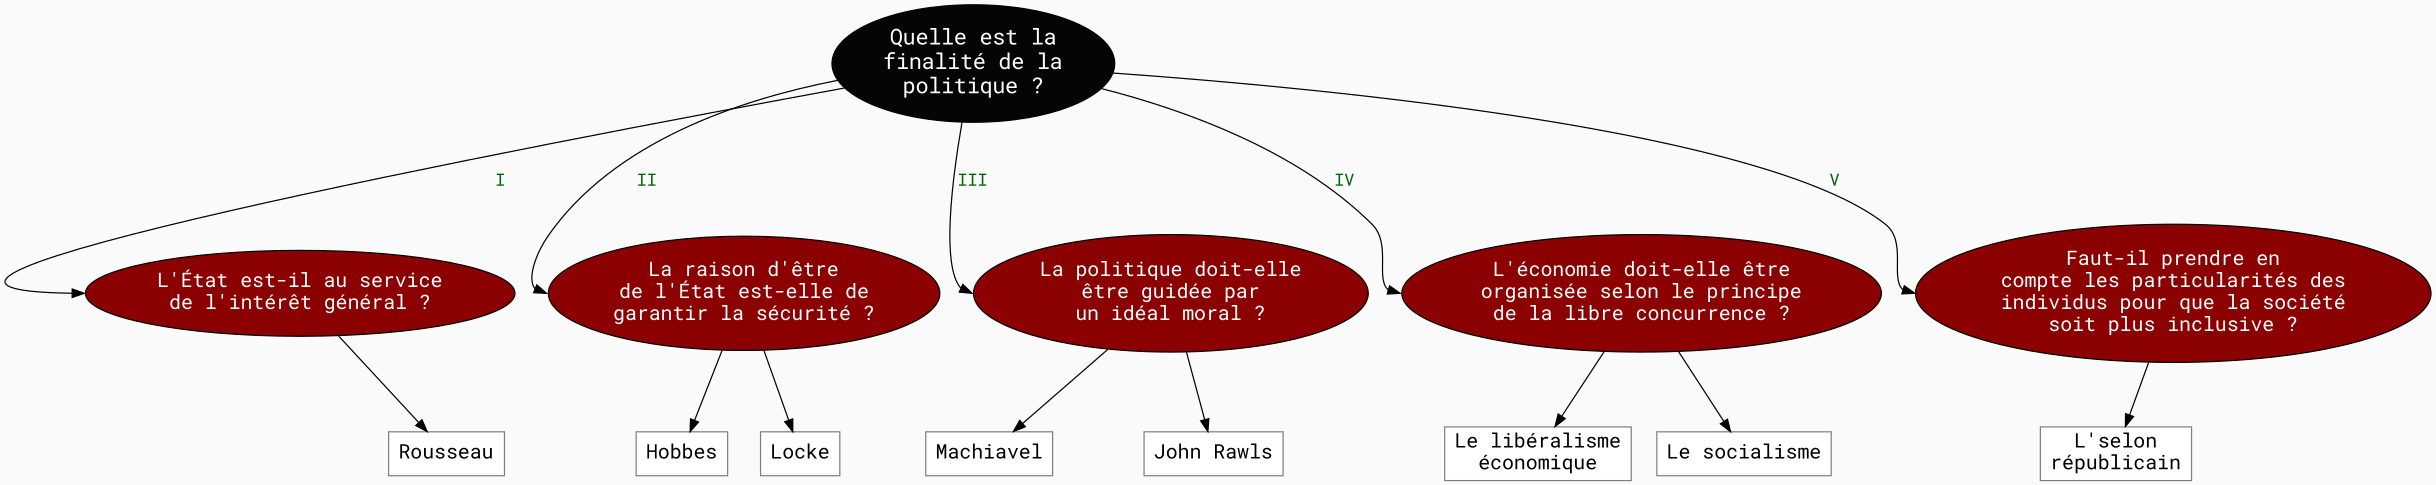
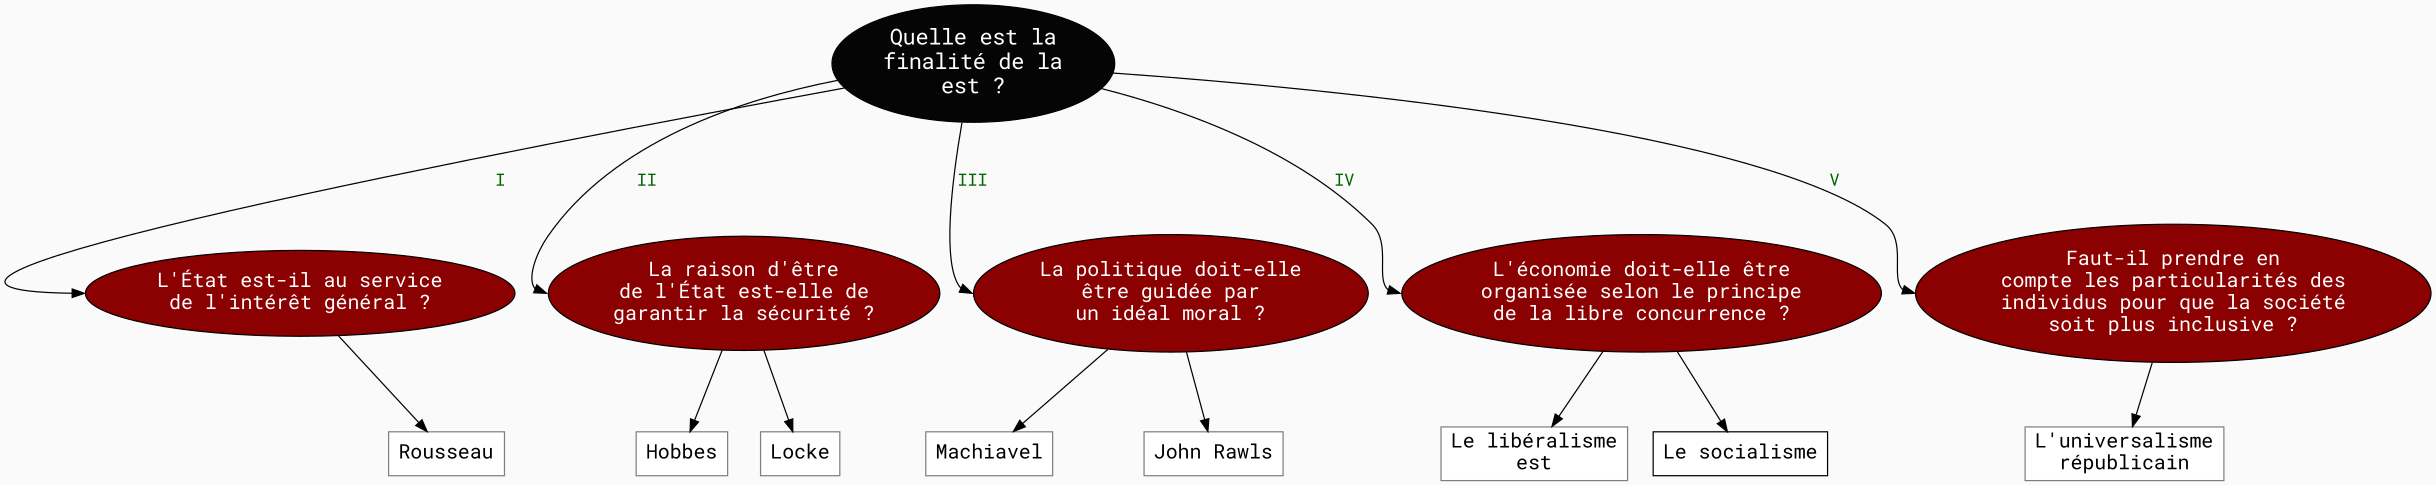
(973, 64) -> (973, 64)
(1538, 454) -> (1534, 454)
(1744, 454) -> (1740, 454)
(2116, 454) -> (2125, 454)
